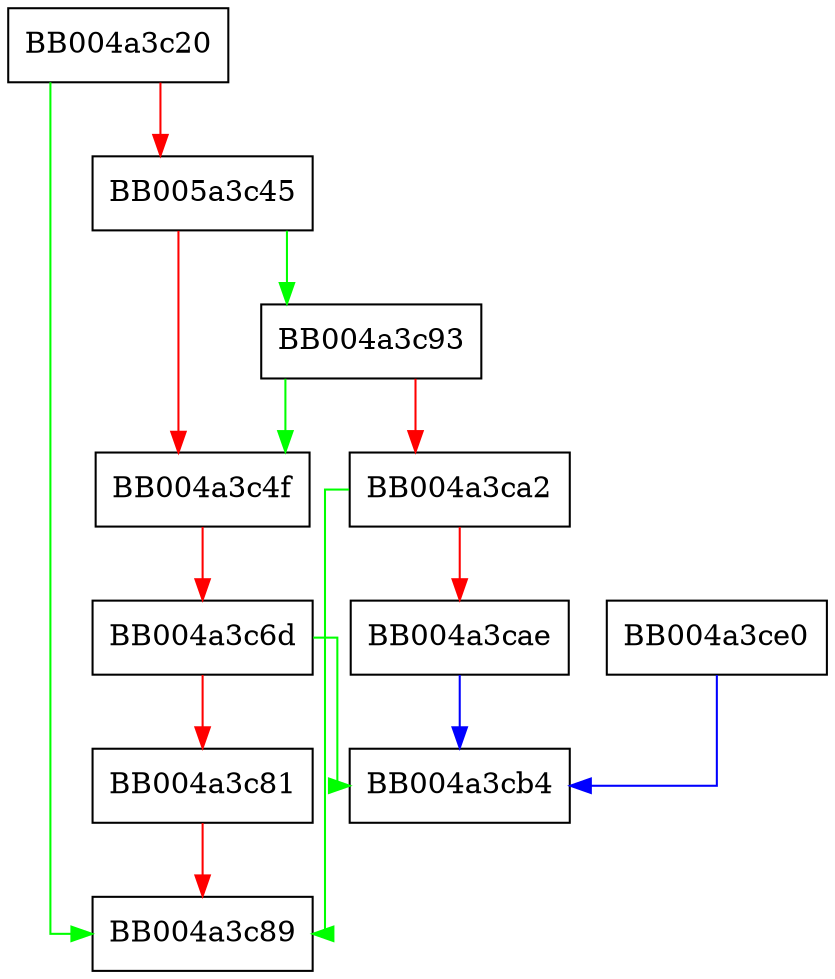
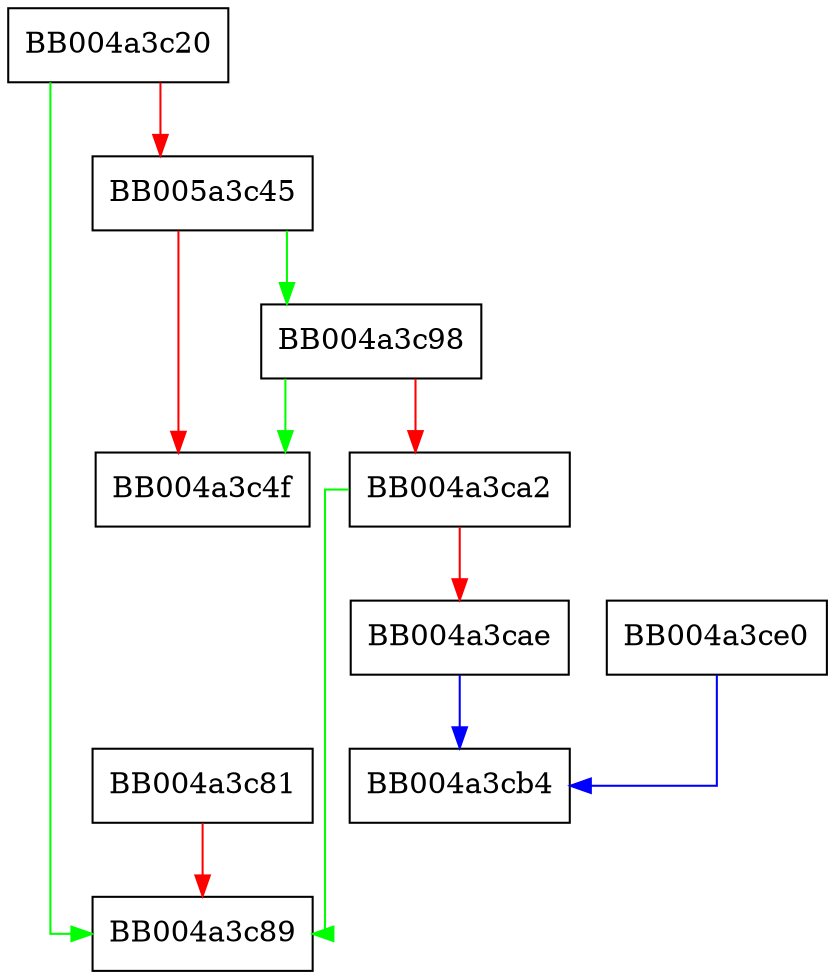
(371, 341) -> (371, 341)
(203, 638) -> none
